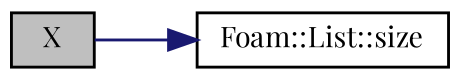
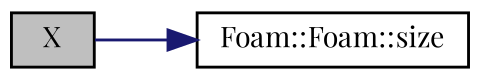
(323, 40) -> (333, 40)
